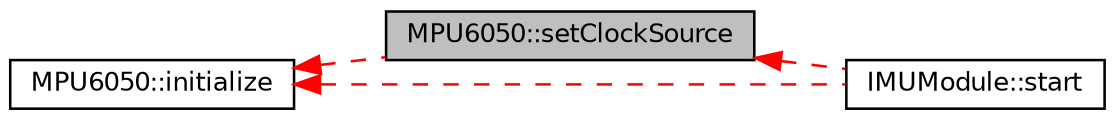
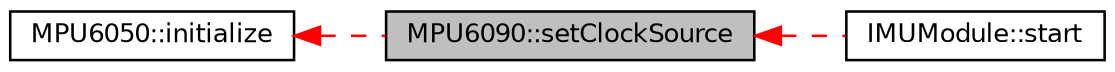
(570, 36) -> (570, 36)
(583, 84) -> none
